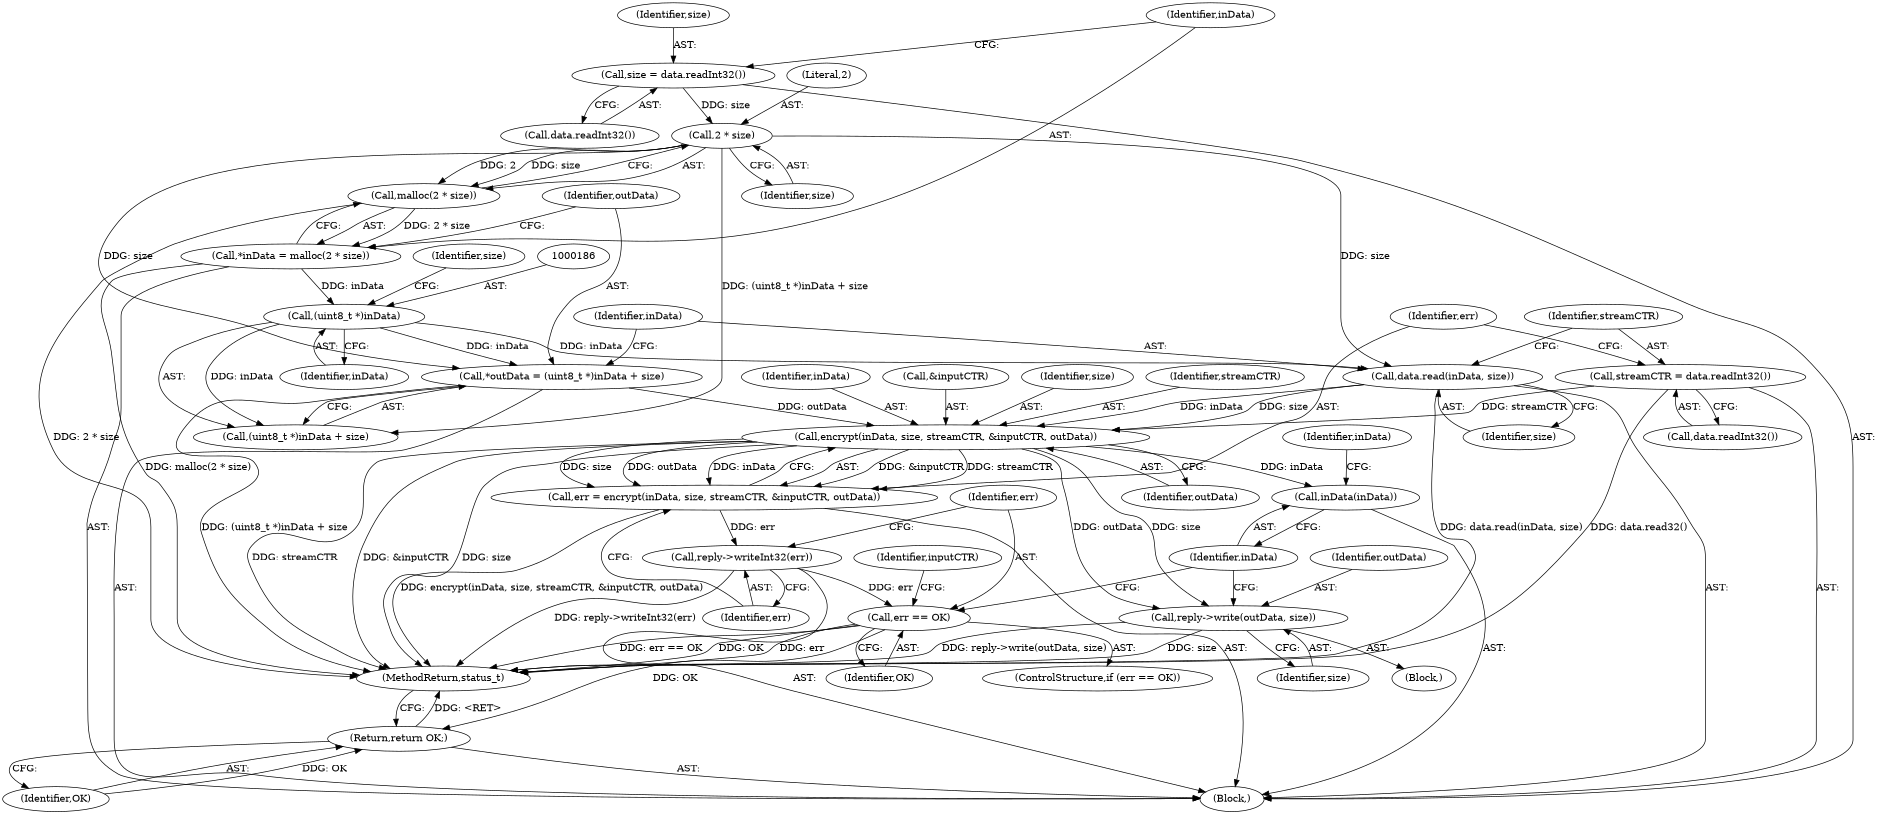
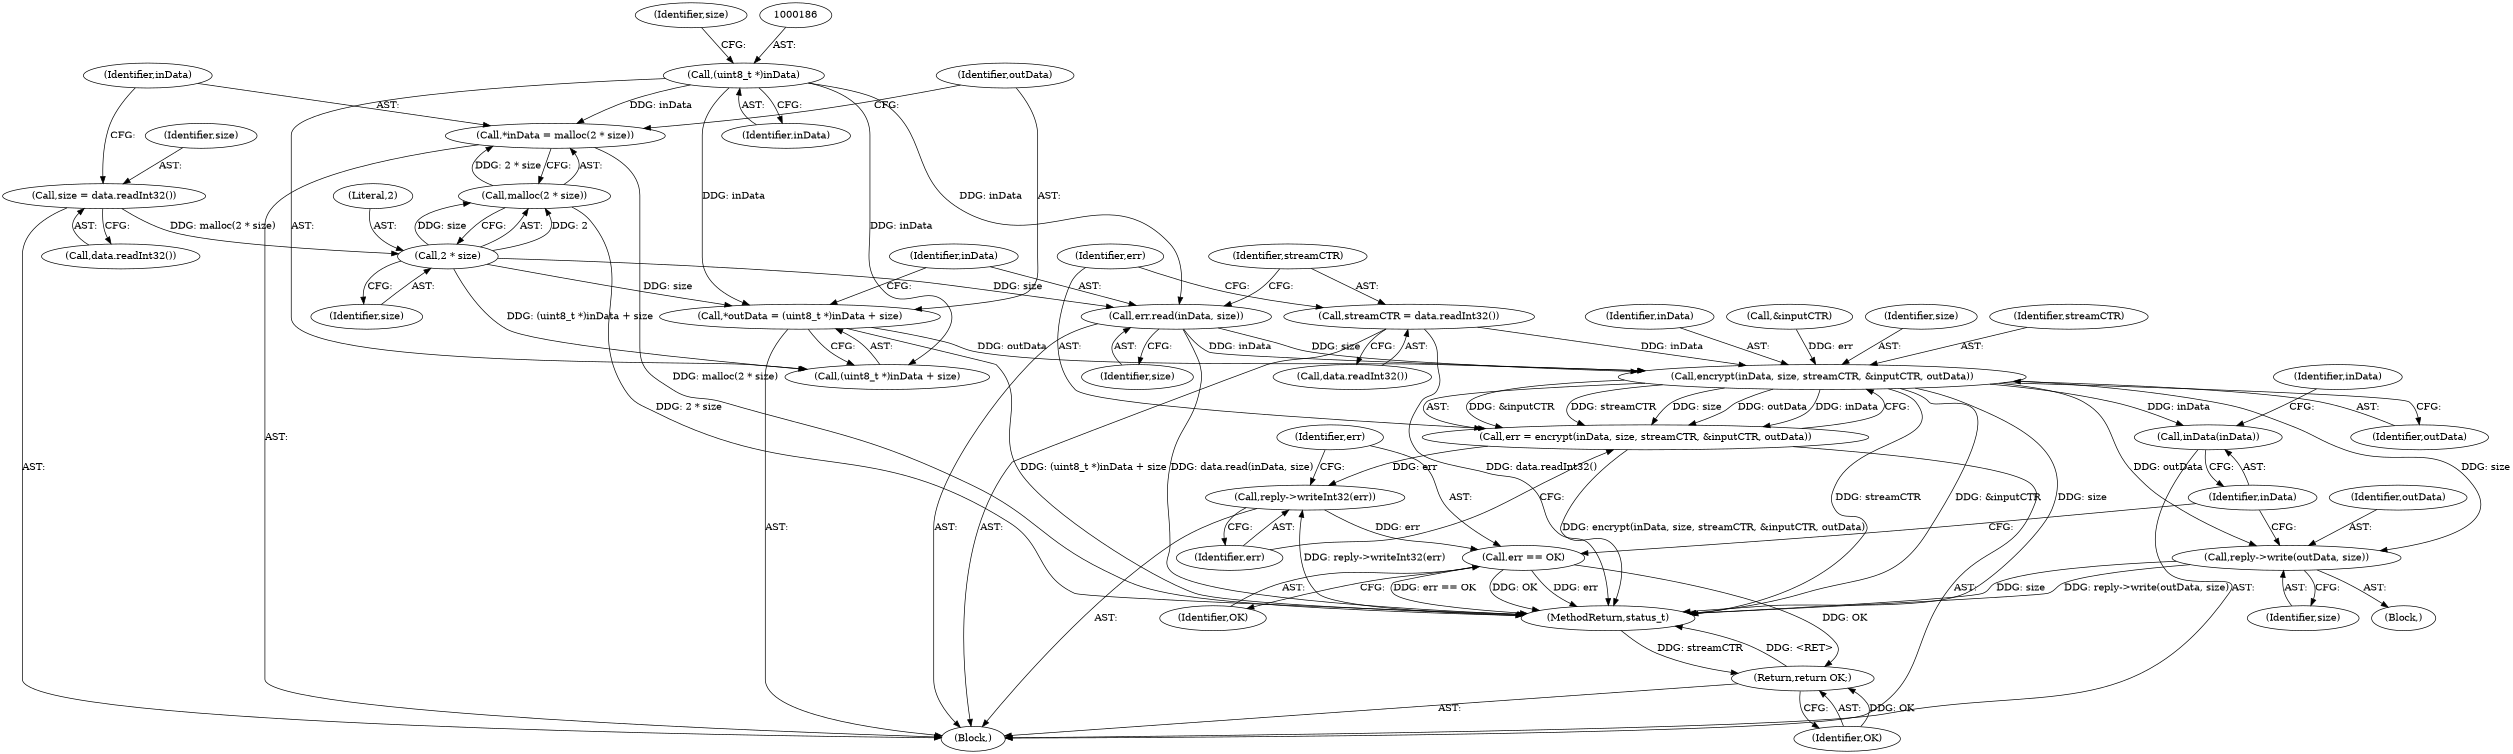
(726, 106) -> (223, 226)
(315, 284) -> (635, 99)
(1443, 377) -> (1176, 317)
(959, 407) -> (1831, 347)
(1525, 407) -> (1672, 347)
(1639, 528) -> (1541, 467)
(928, 558) -> none
(595, 599) -> (1323, 596)
(1098, 679) -> none
(414, 709) -> (1700, 648)
